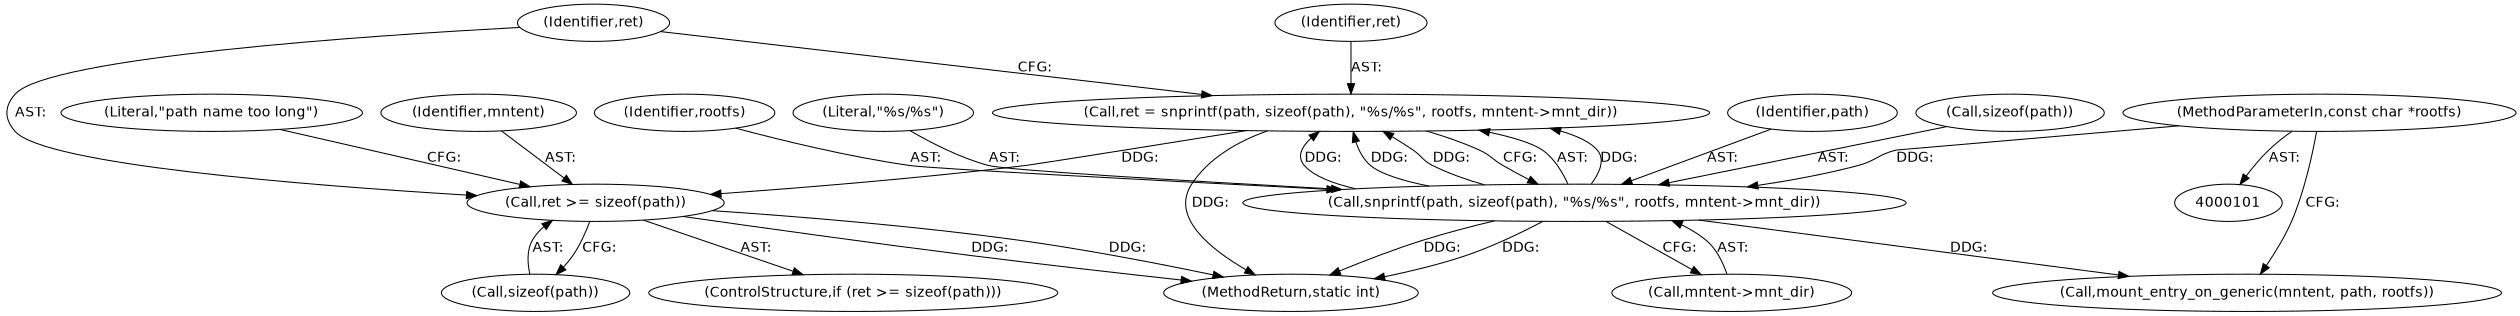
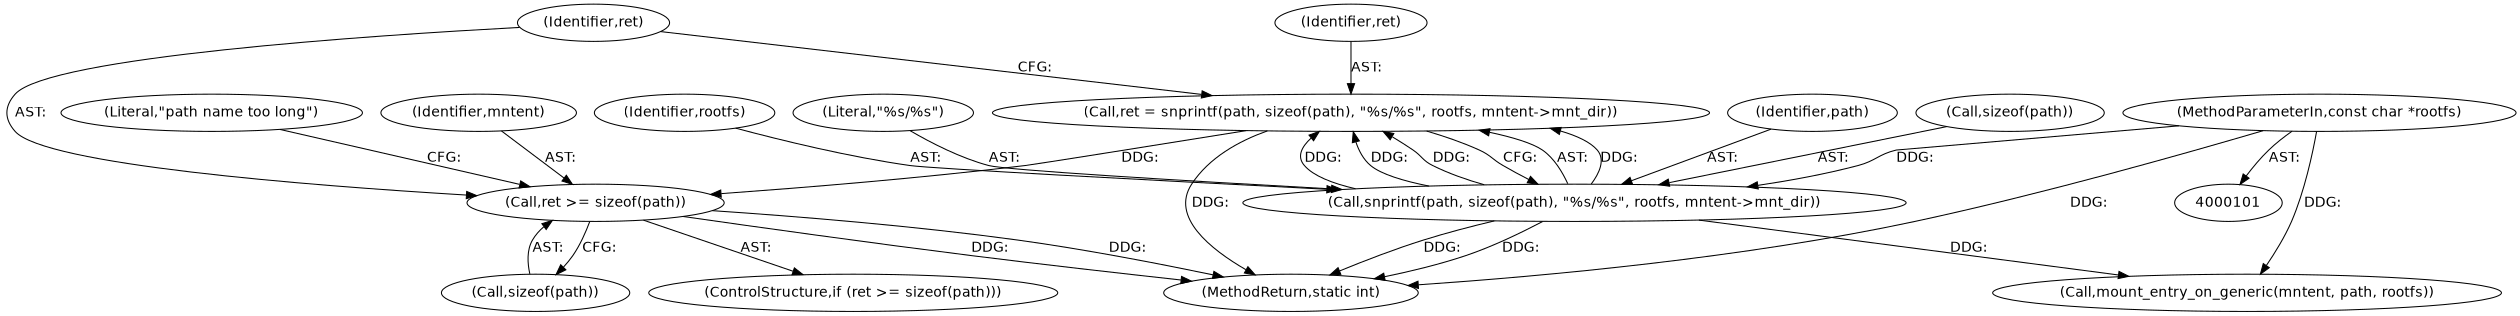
(2325, 203) -> (2325, 203)
none -> (1867, 231)
(1732, 293) -> none
